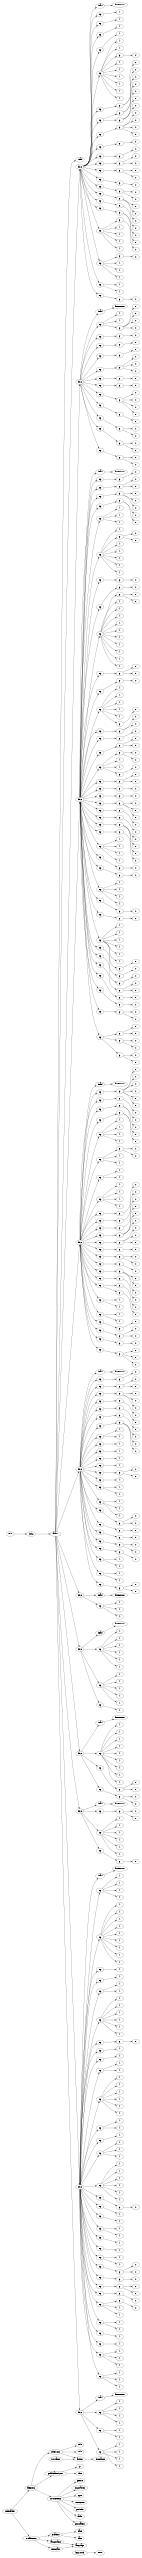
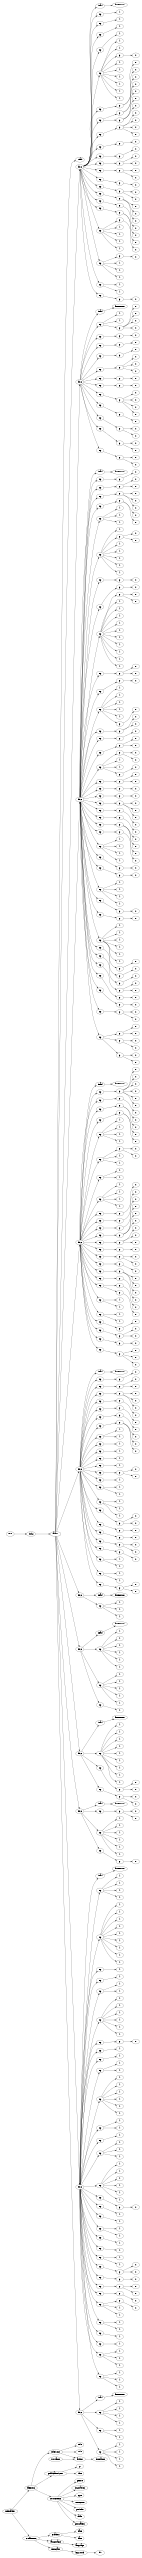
(67, 2547) -> (67, 2551)
(100, 2553) -> (100, 2553)
